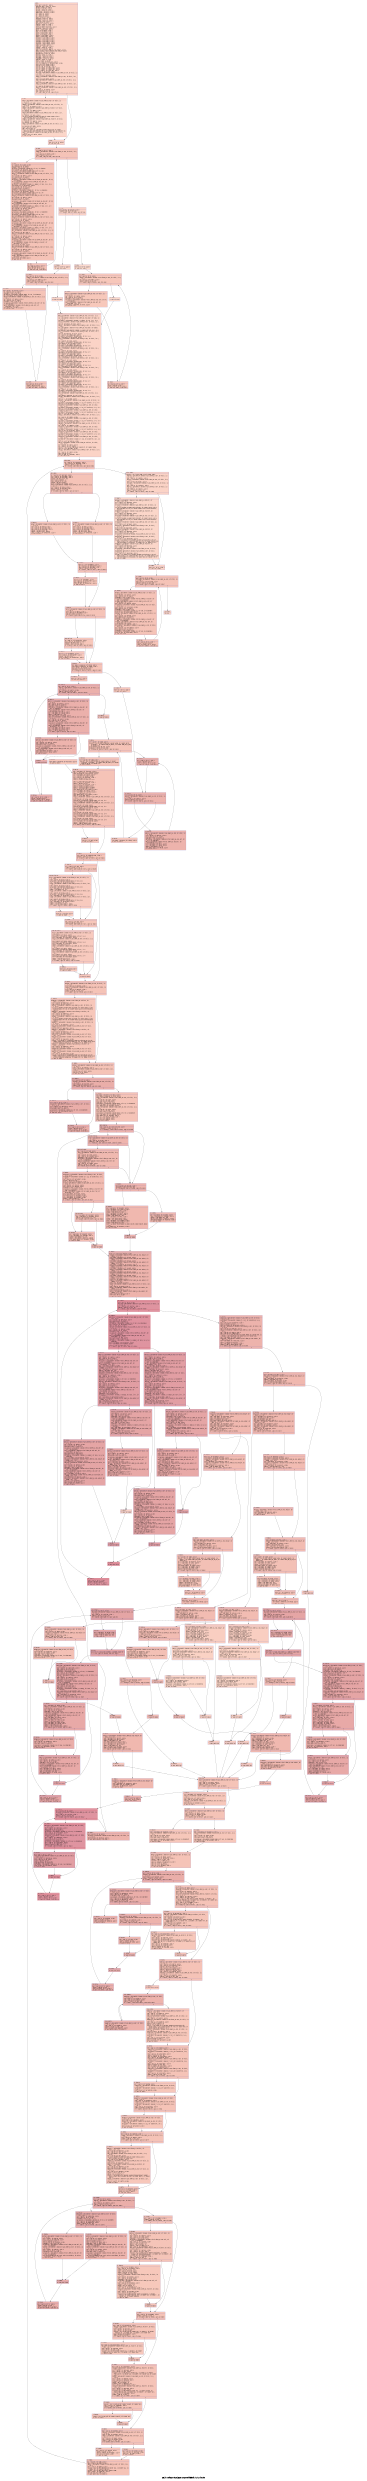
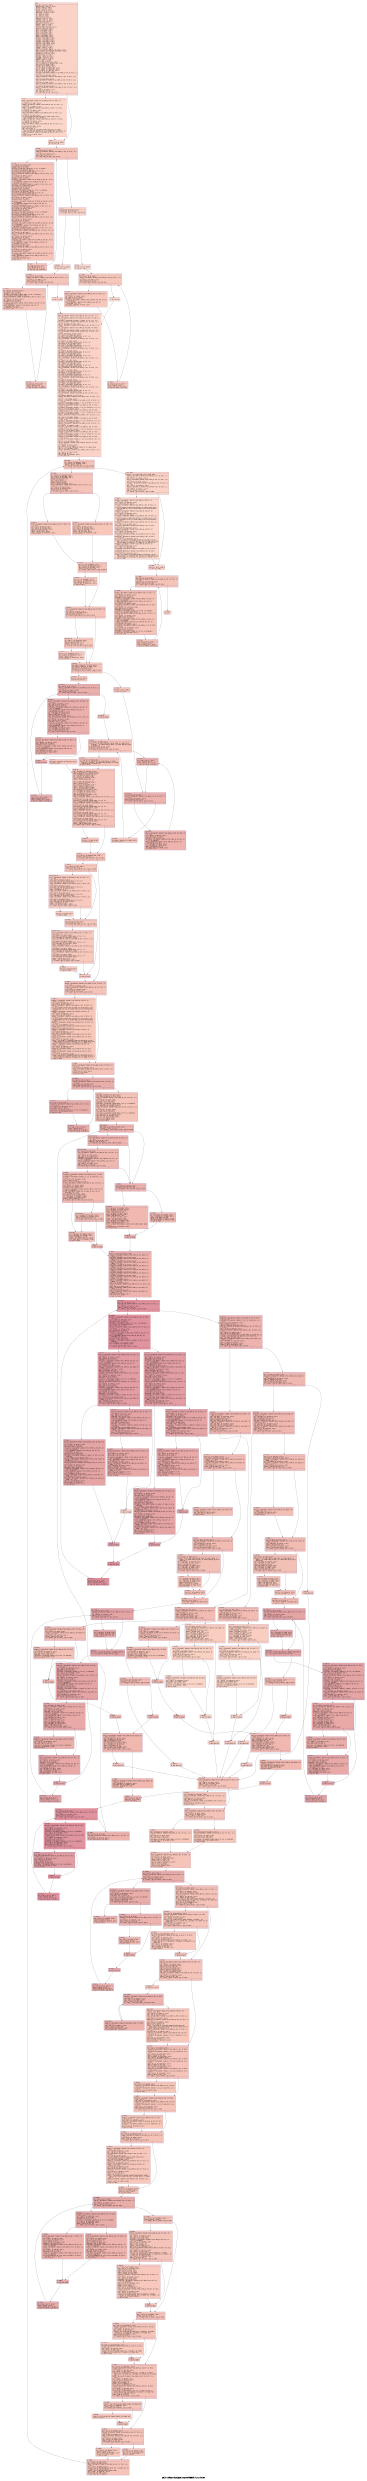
none -> (213, 1511)
